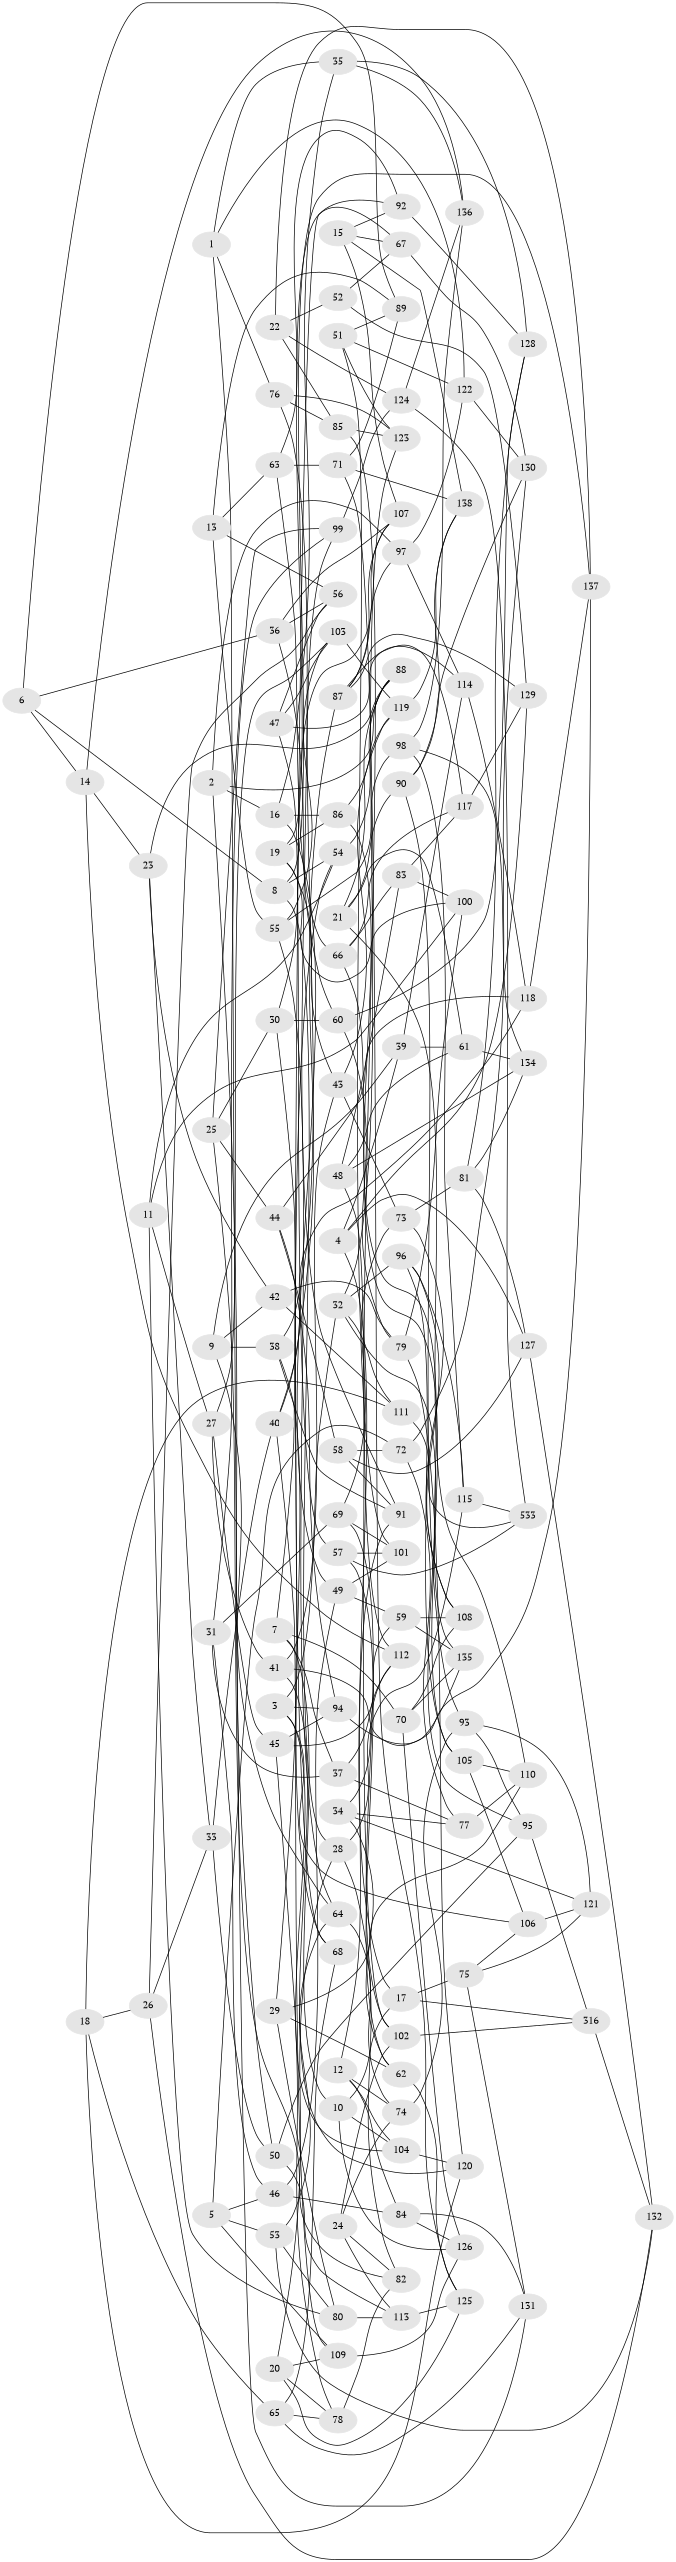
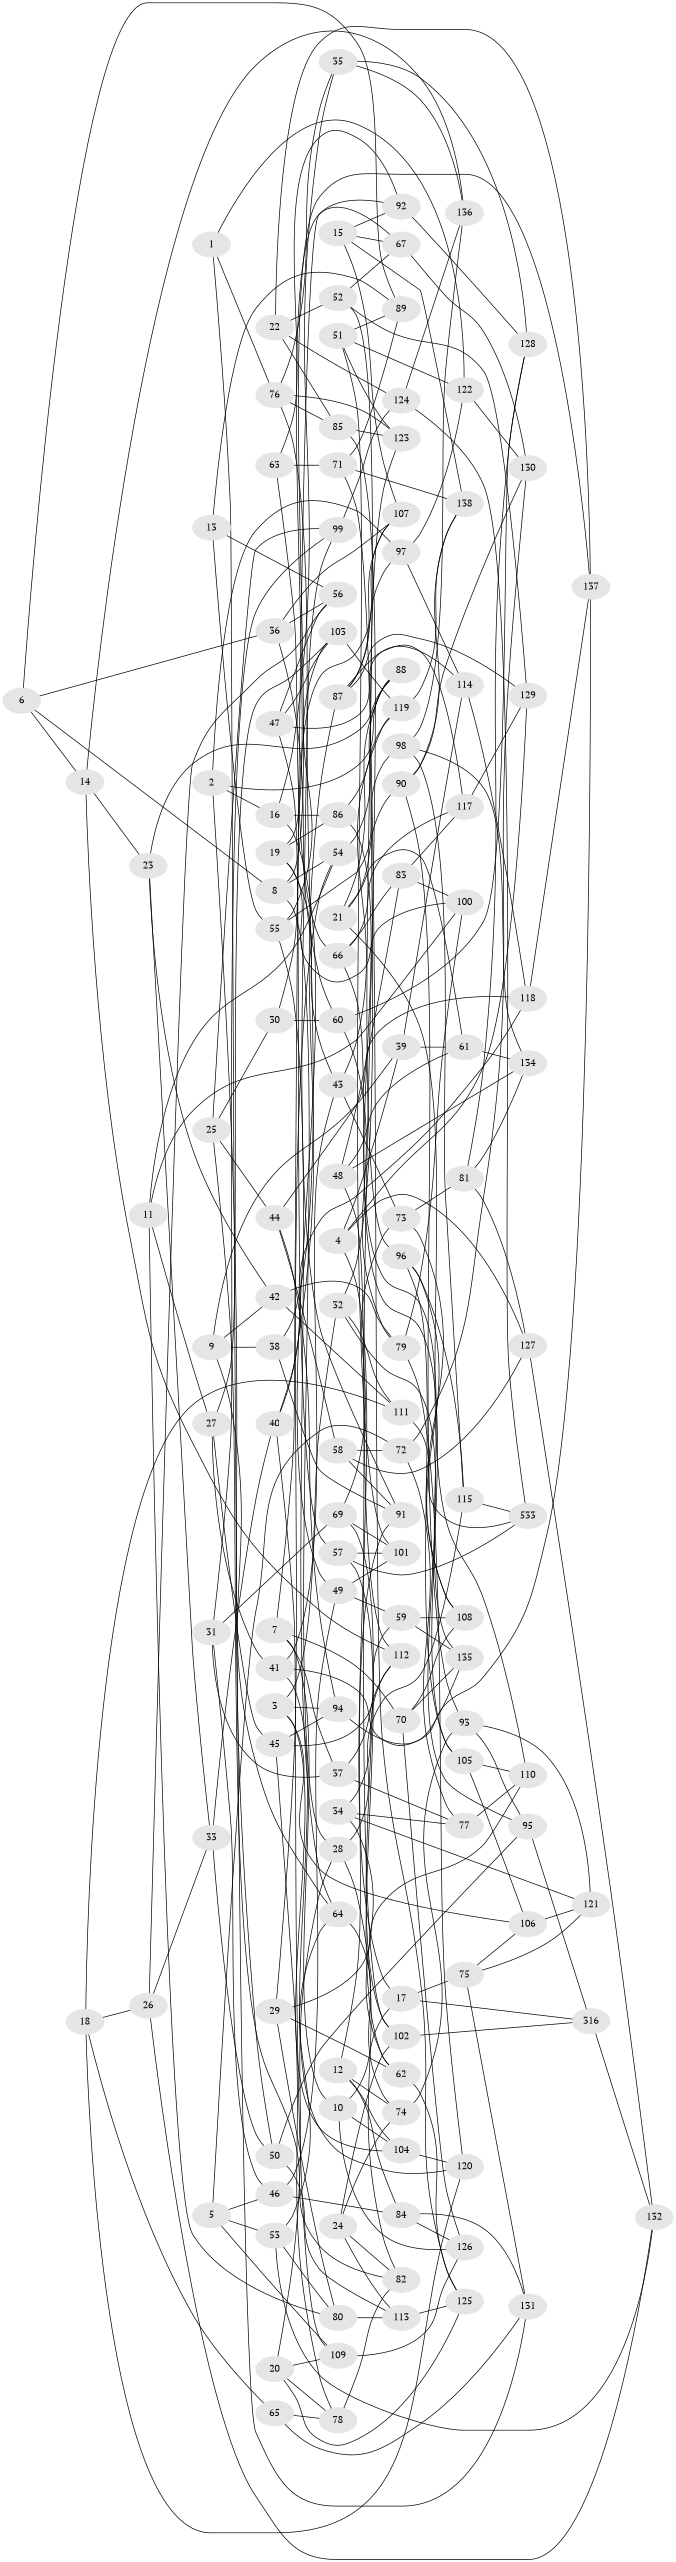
(237, 123) -> (307, 205)
(243, 496) -> none
(370, 1281) -> (370, 777)
(338, 1952) -> none
